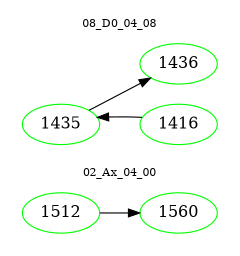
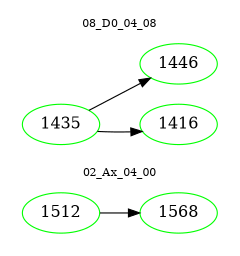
(179, 64) -> (179, 64)
(125, 117) -> (114, 132)
(179, 213) -> (179, 213)
